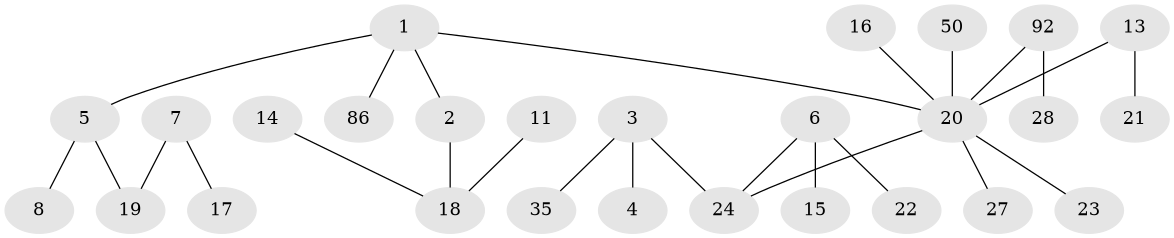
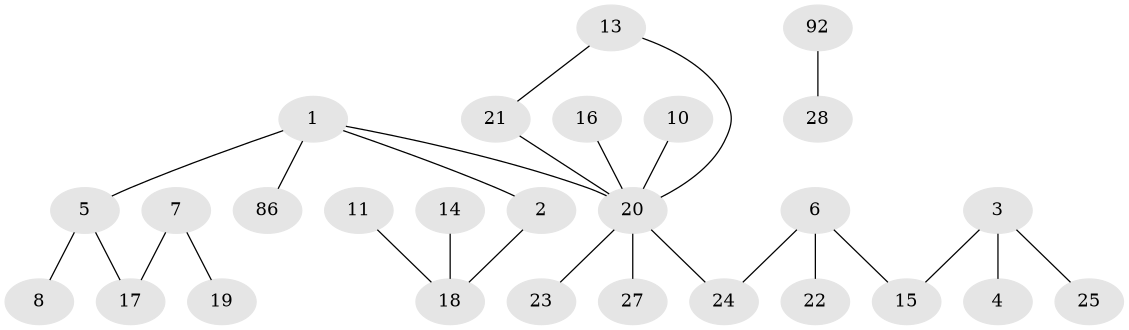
(952, 28) -> (678, 119)
(998, 73) -> (564, 165)
(108, 165) -> (108, 256)
(678, 165) -> (952, 256)
(541, 210) -> (1089, 302)
